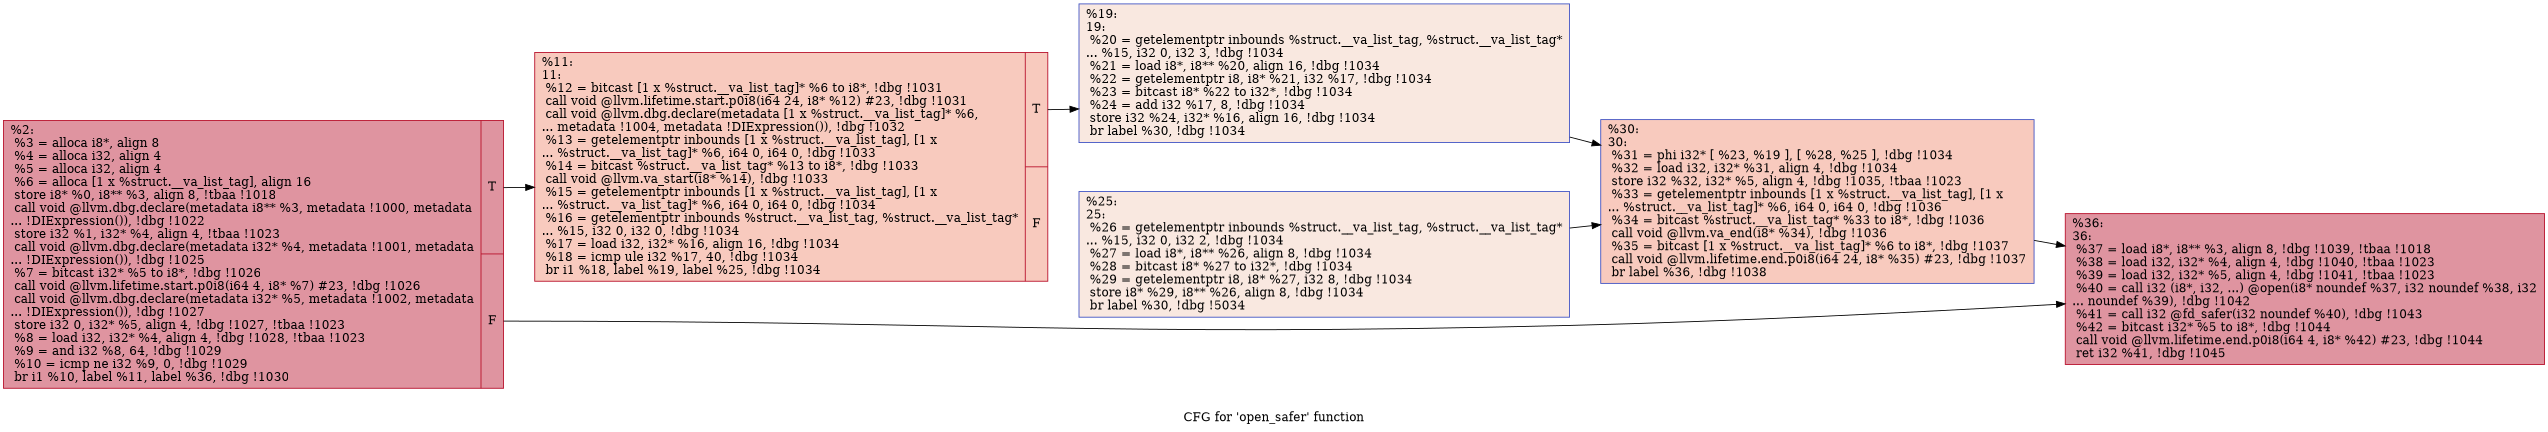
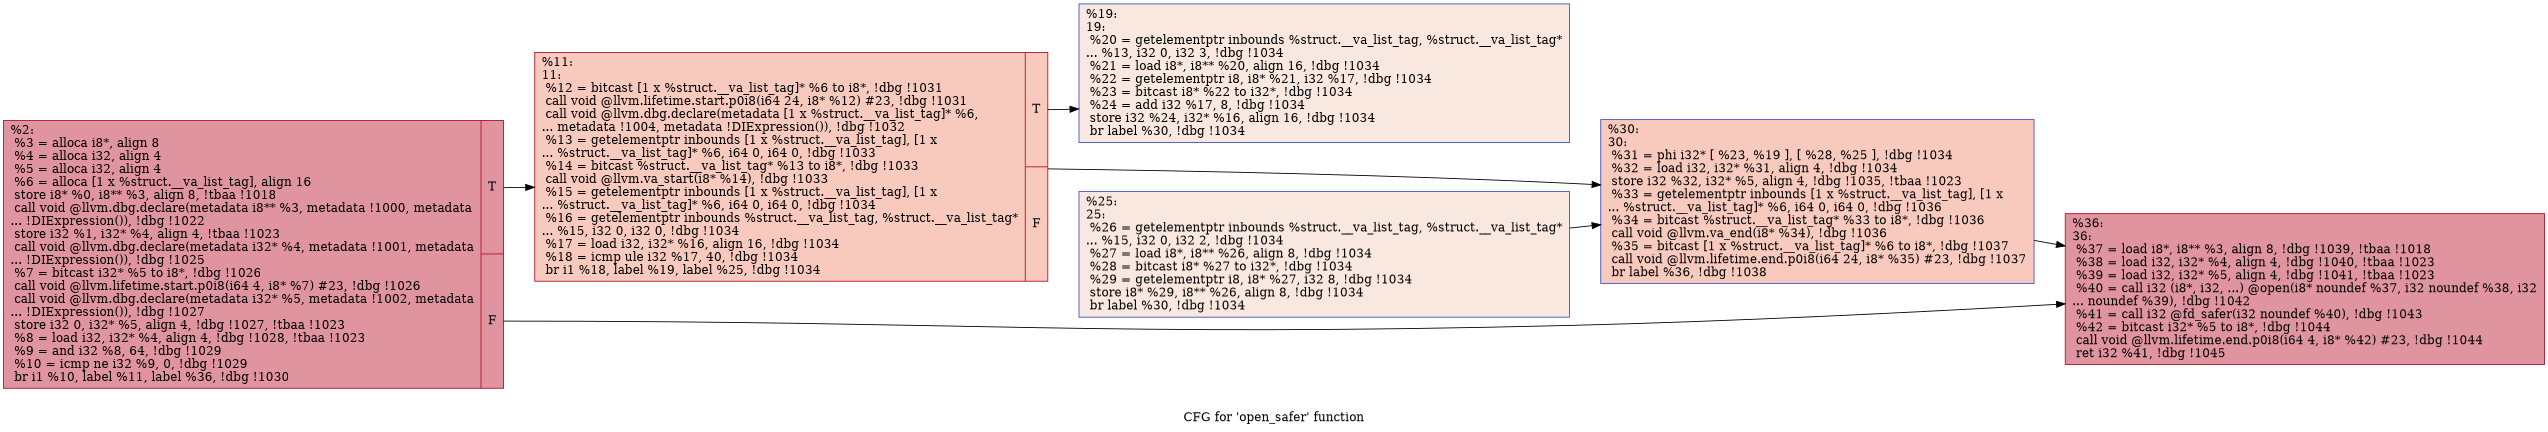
(1185, 53) -> (1185, 53)
(1581, 140) -> (1320, 174)
(1166, 306) -> (1166, 306)
